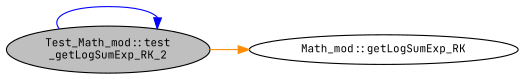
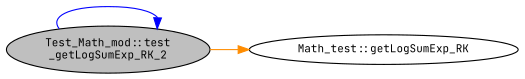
(384, 50) -> (384, 50)
